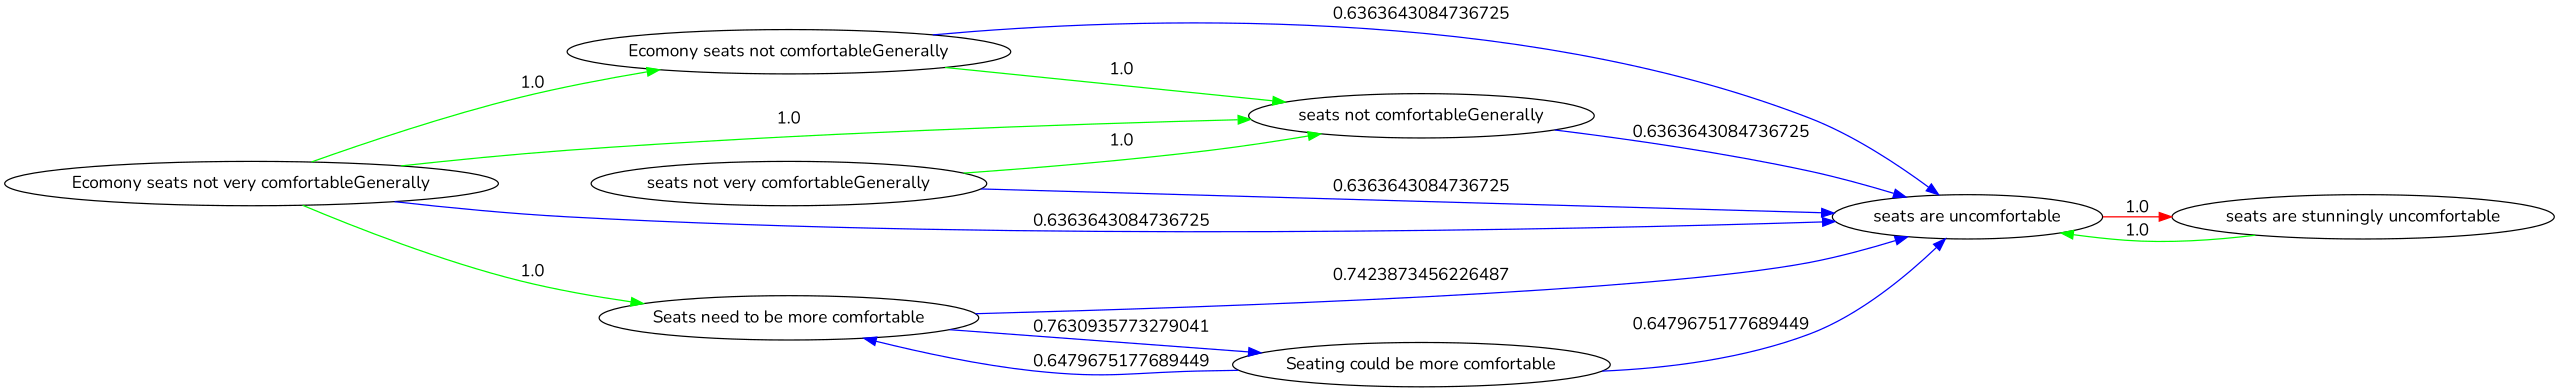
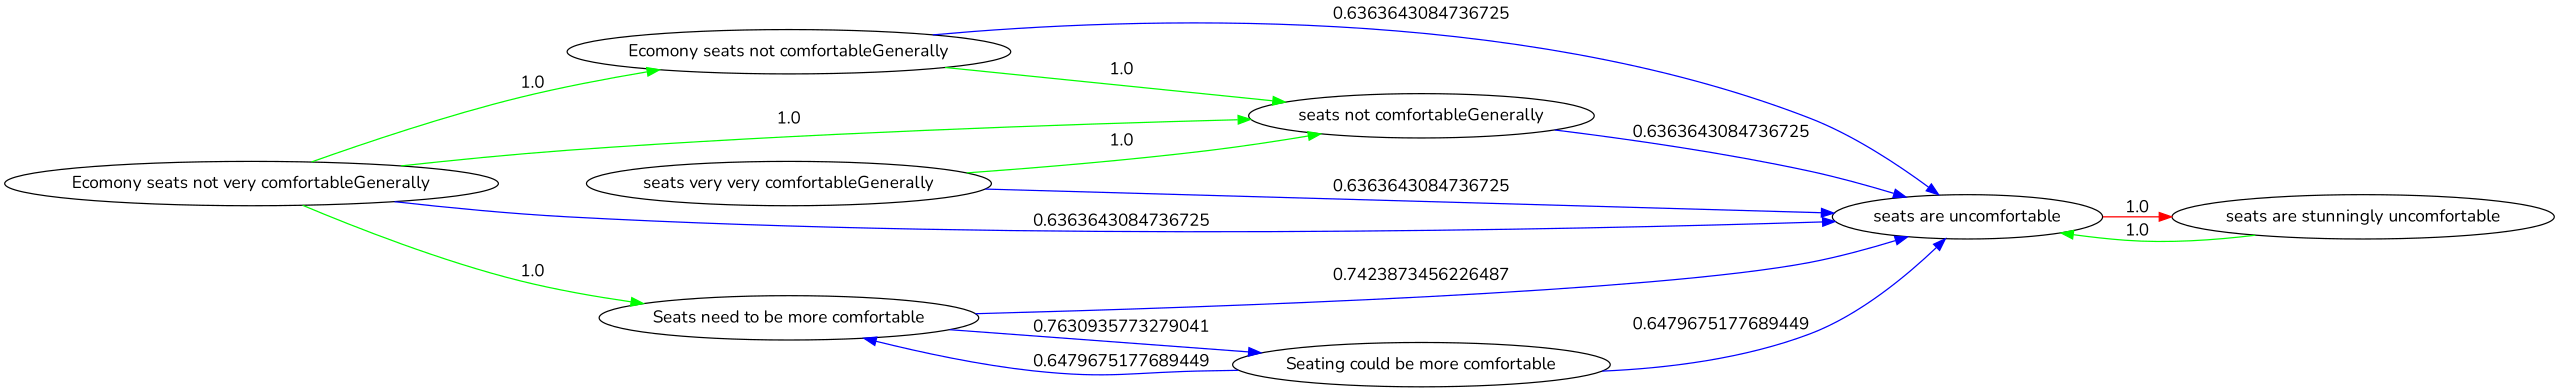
(789, 184) -> (789, 184)
